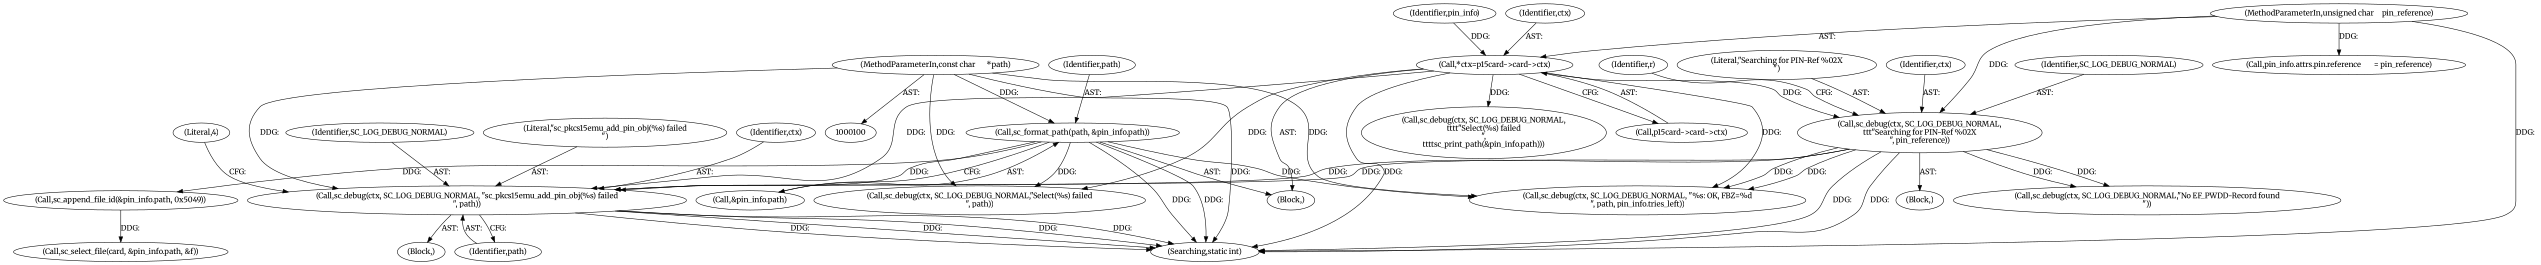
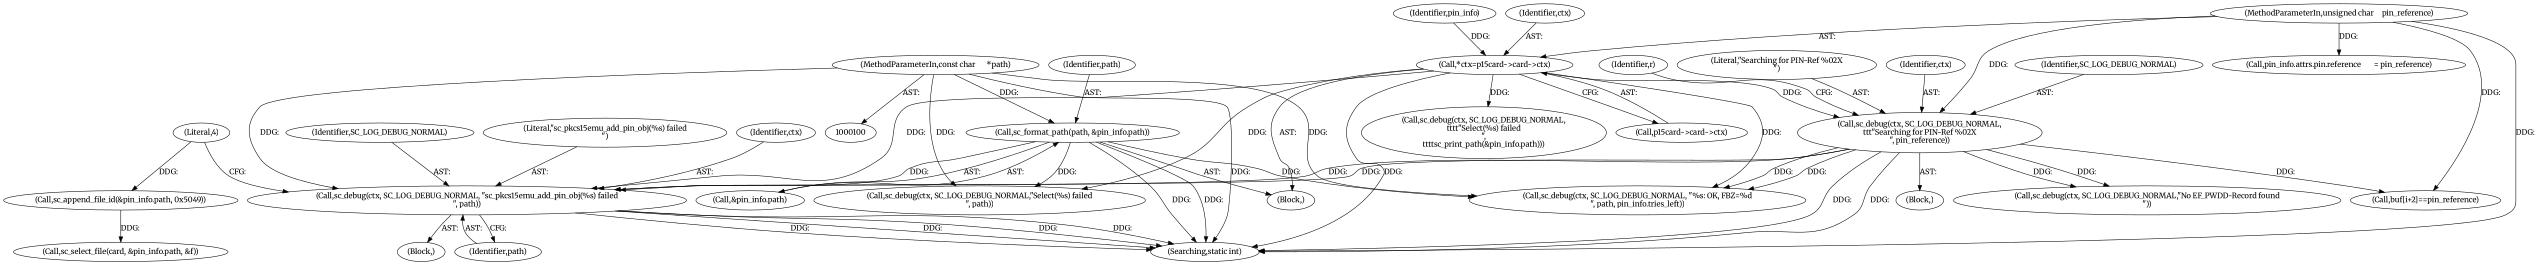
(612, 166) -> (164, 164)
(973, 172) -> (973, 172)
none -> (2426, 200)
